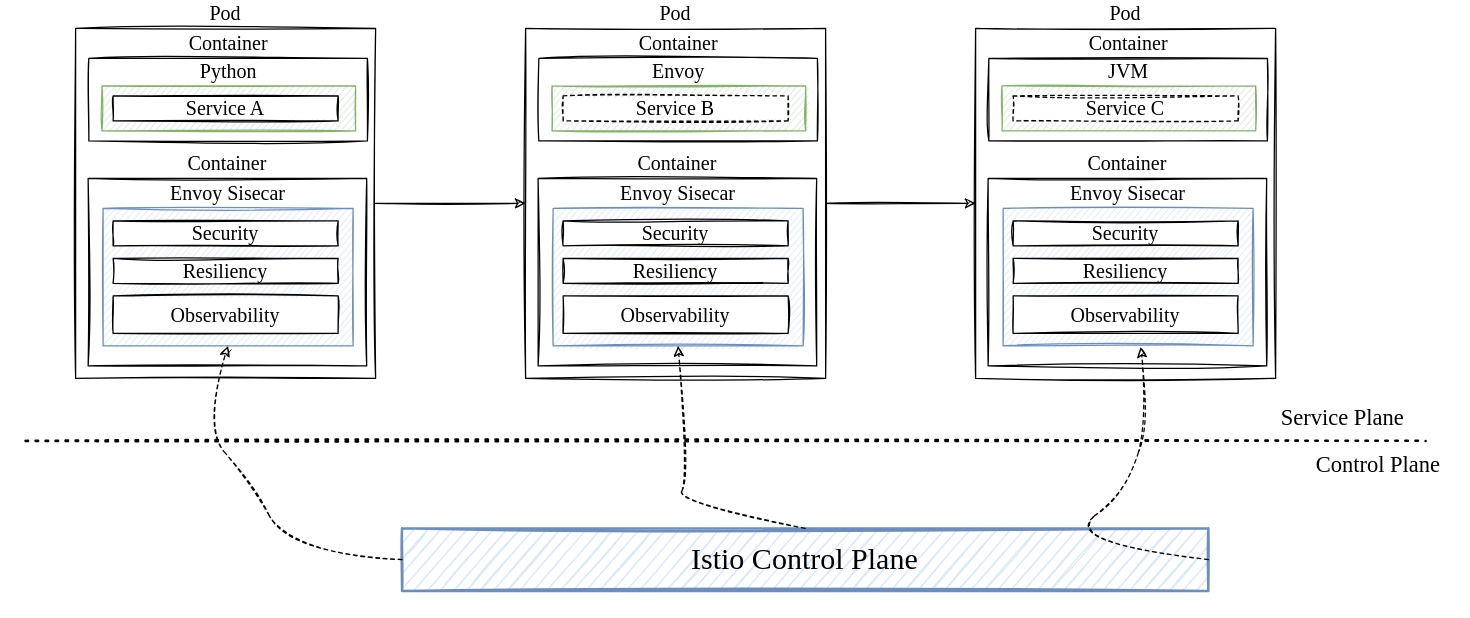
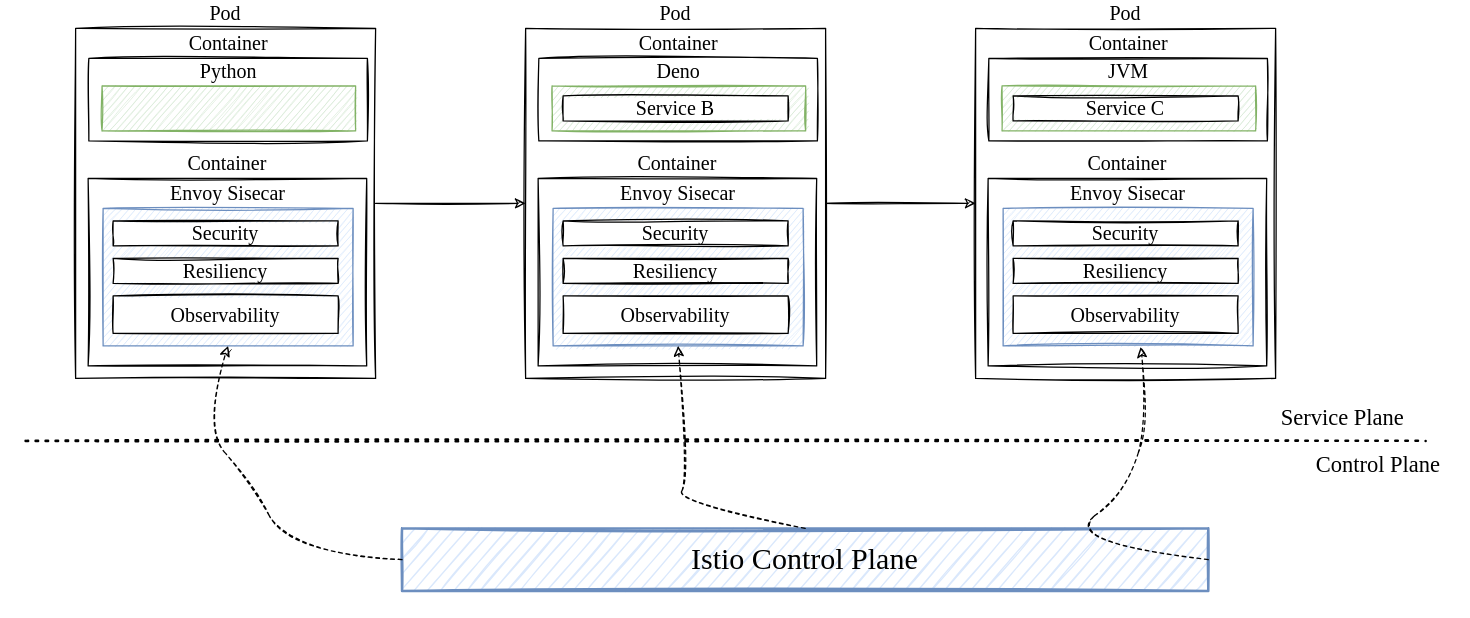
(679, 73) -> (679, 73)
(226, 108) -> none
(676, 108) -> (676, 108)
(1126, 108) -> (1126, 108)
